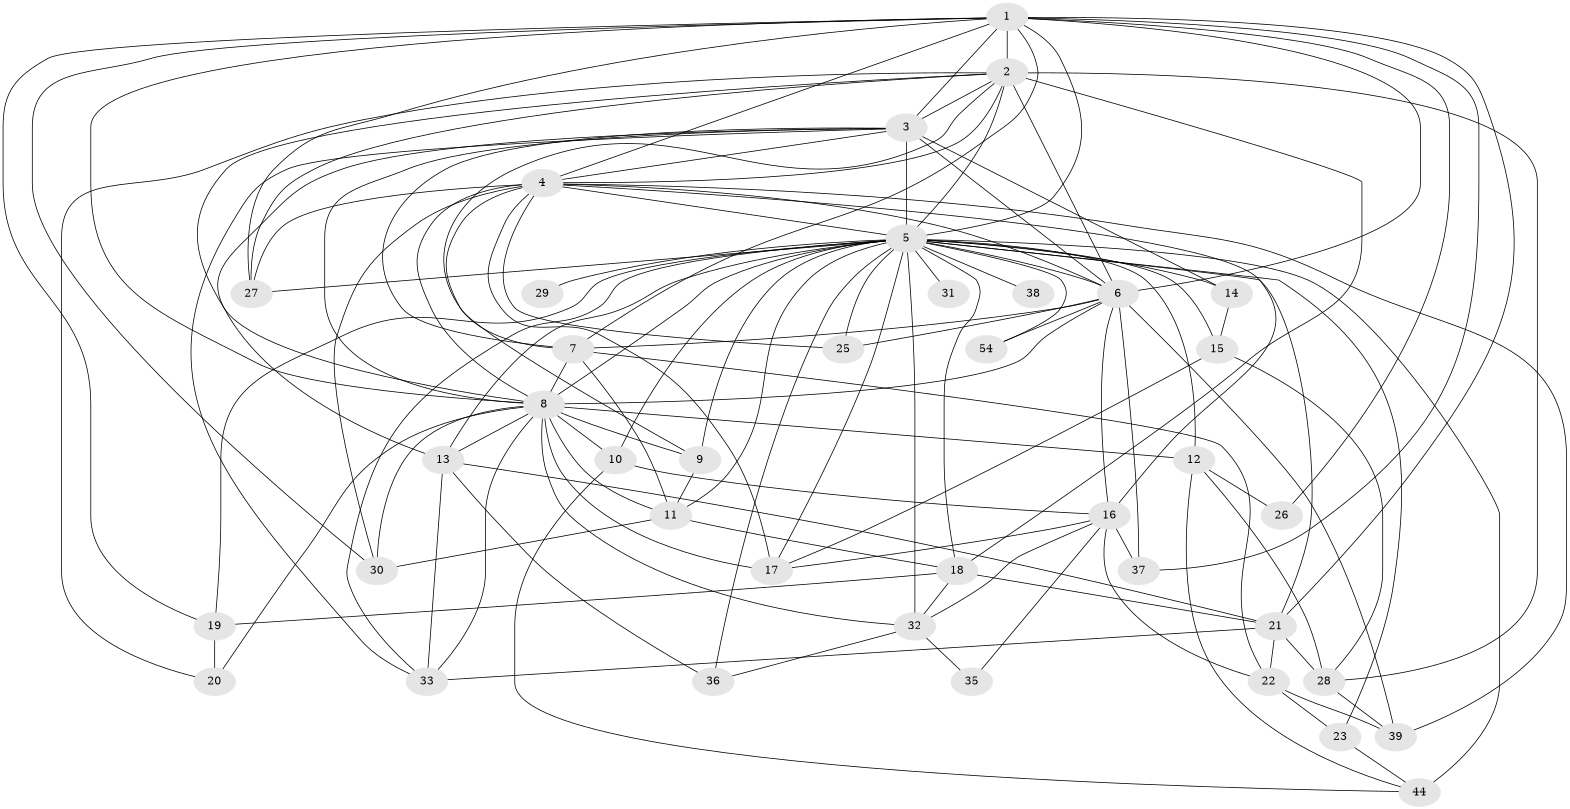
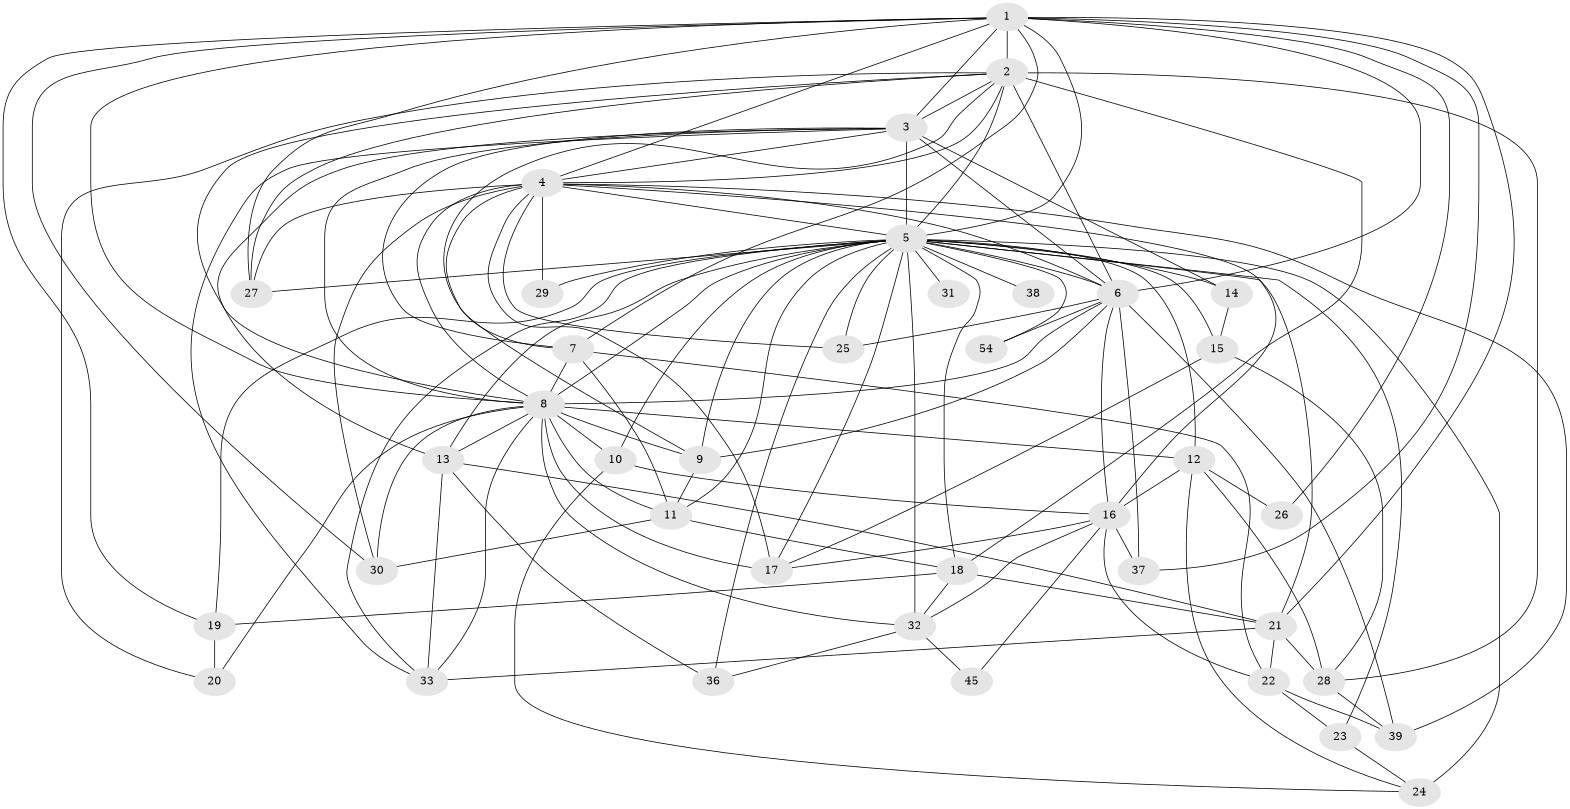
none -> (542, 239)
(860, 331) -> (927, 411)
none -> (1152, 488)
(972, 682) -> (972, 682)
(1420, 793) -> (1420, 793)
